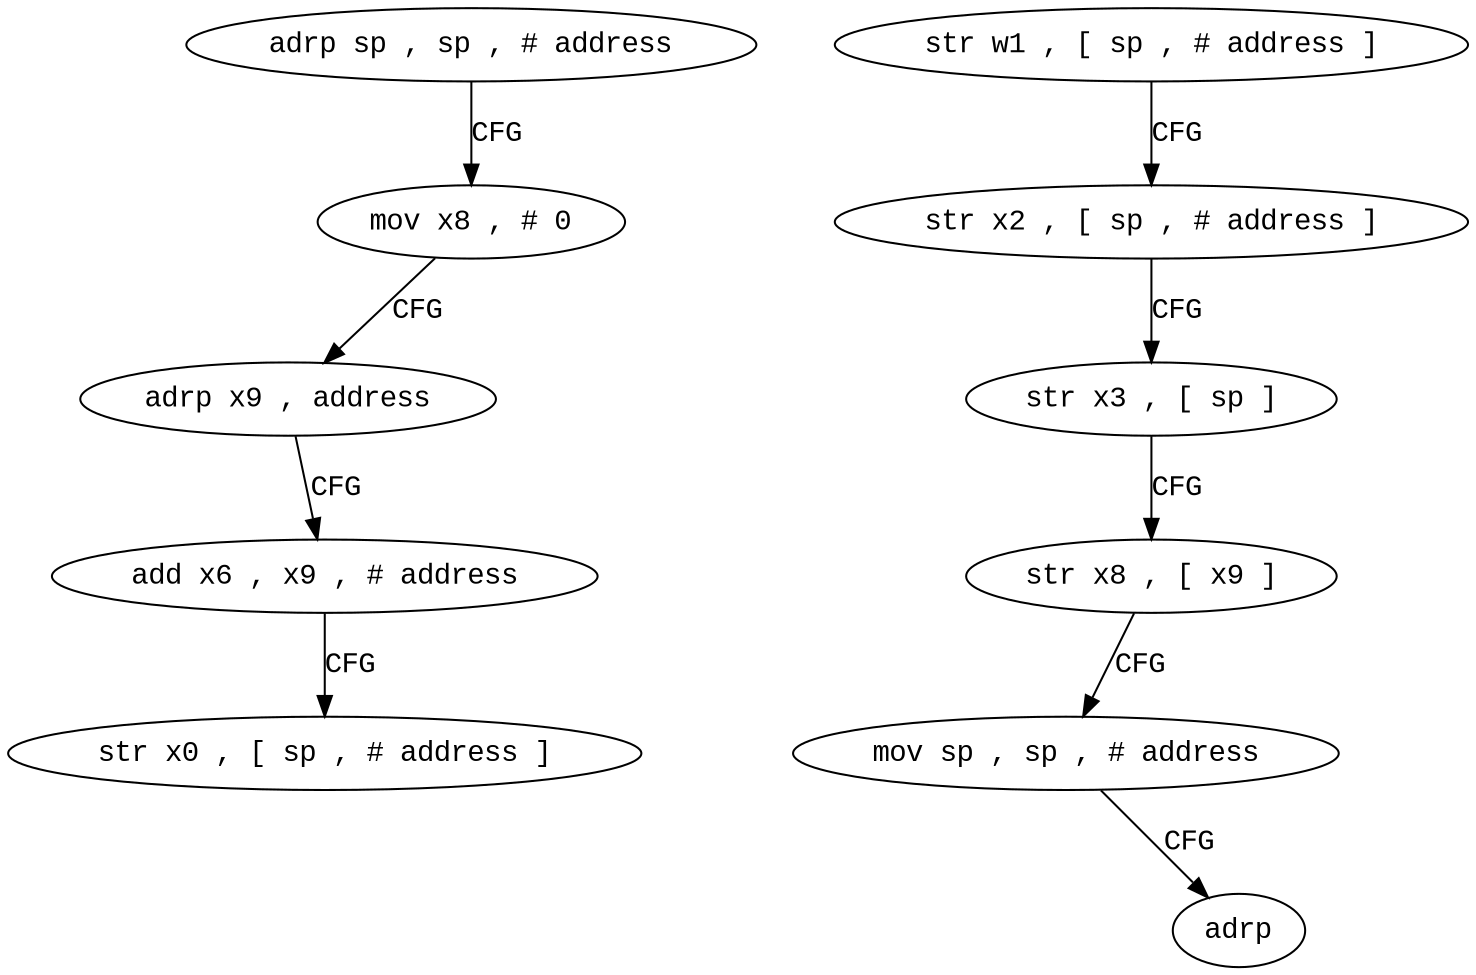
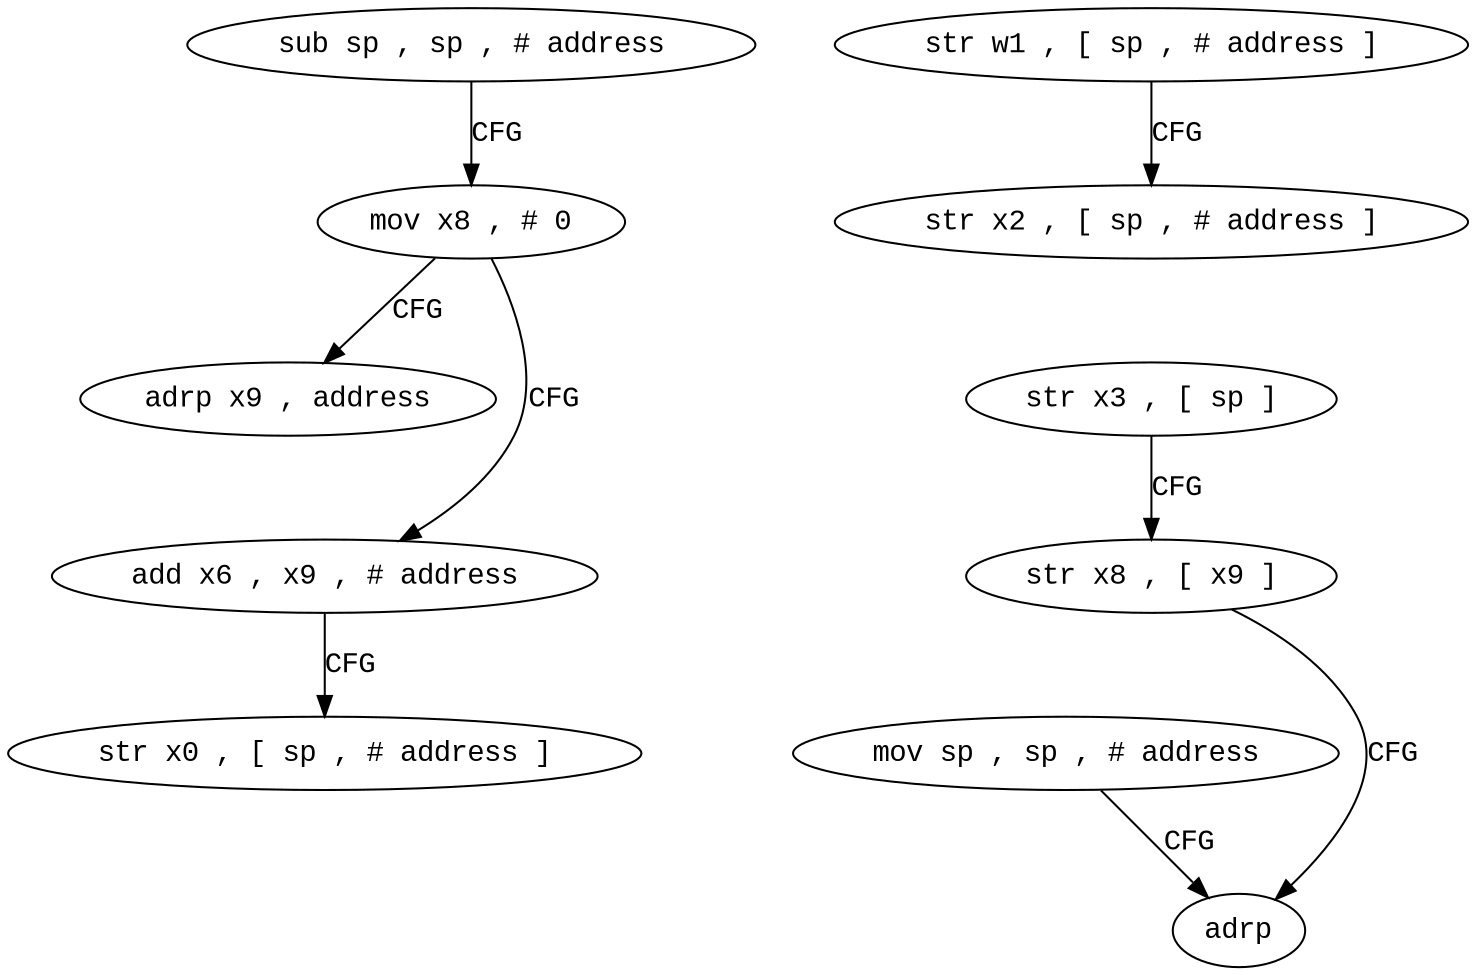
(471, 45) -> (471, 45)
(1151, 300) -> none
(304, 477) -> (522, 413)
(1113, 655) -> (1361, 729)
